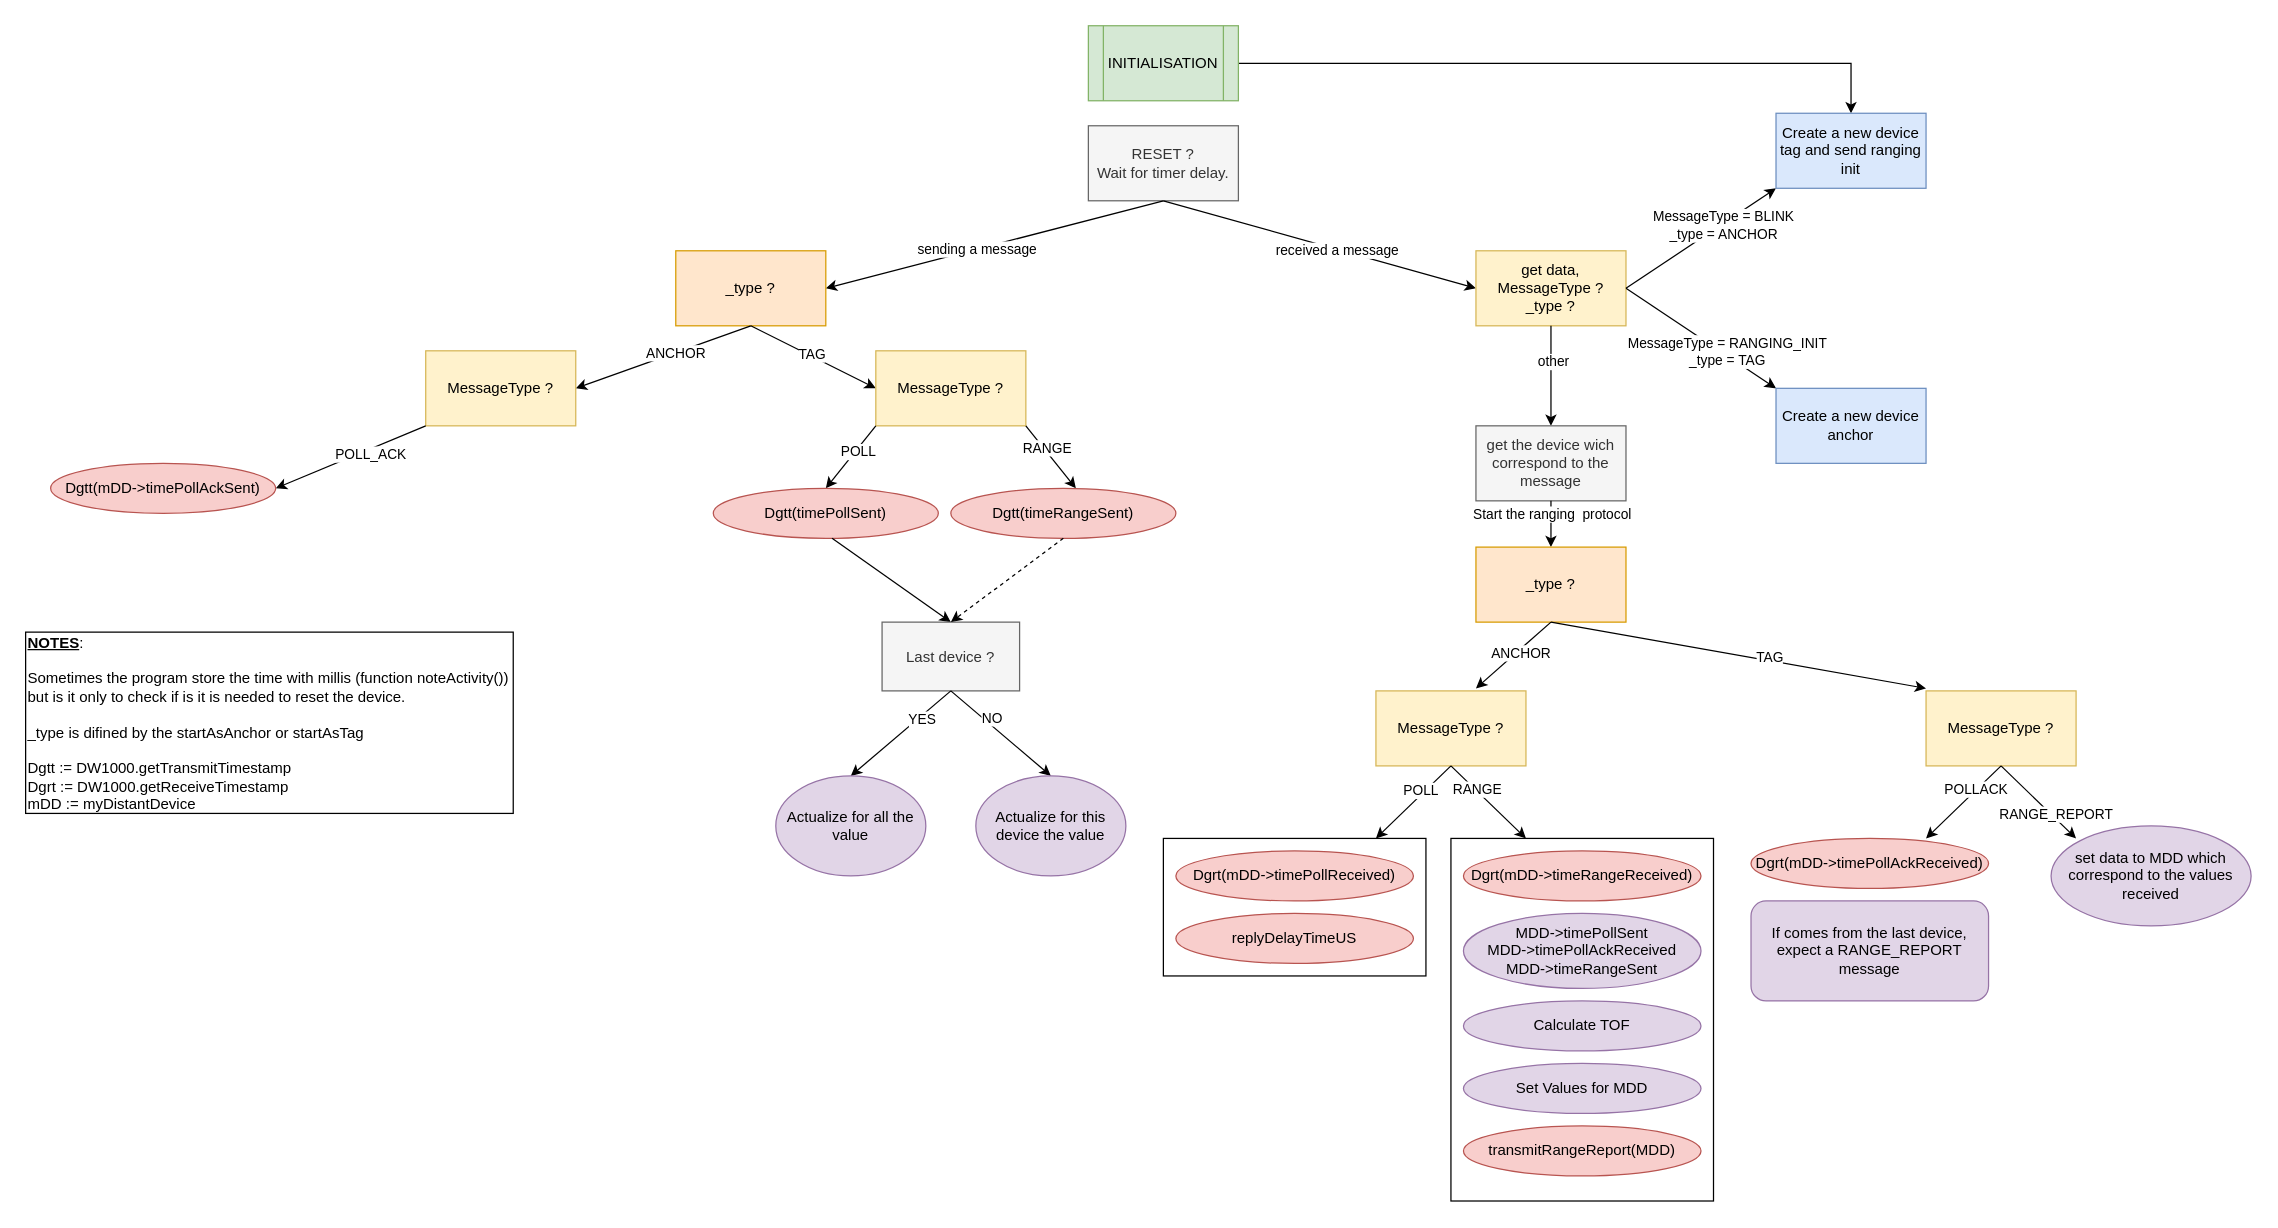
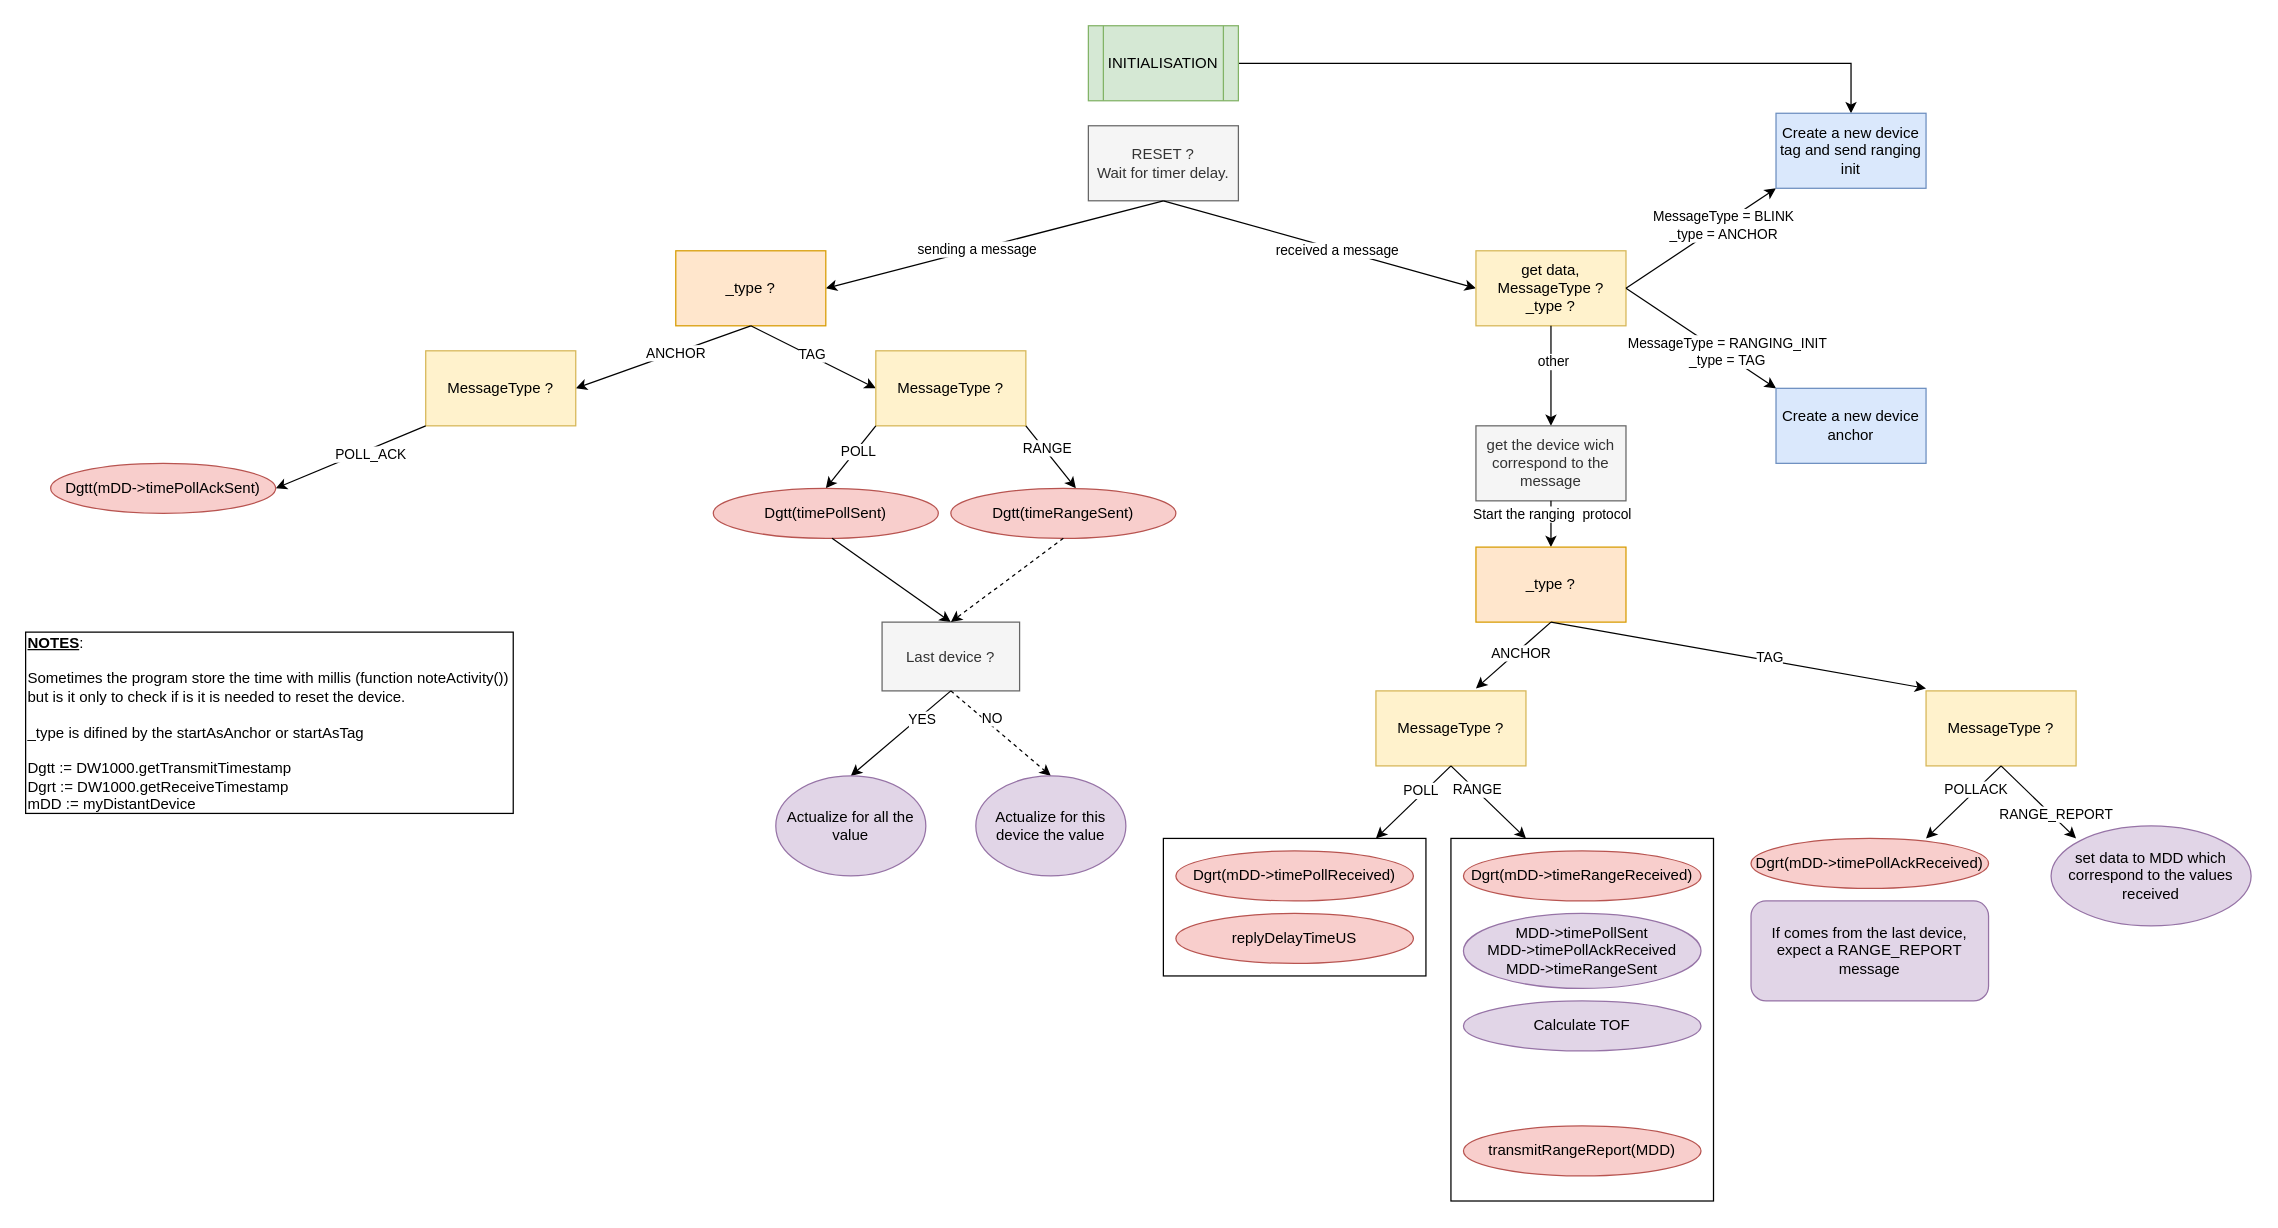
(1017, 747) -> (1017, 747)
(1582, 1088) -> none
